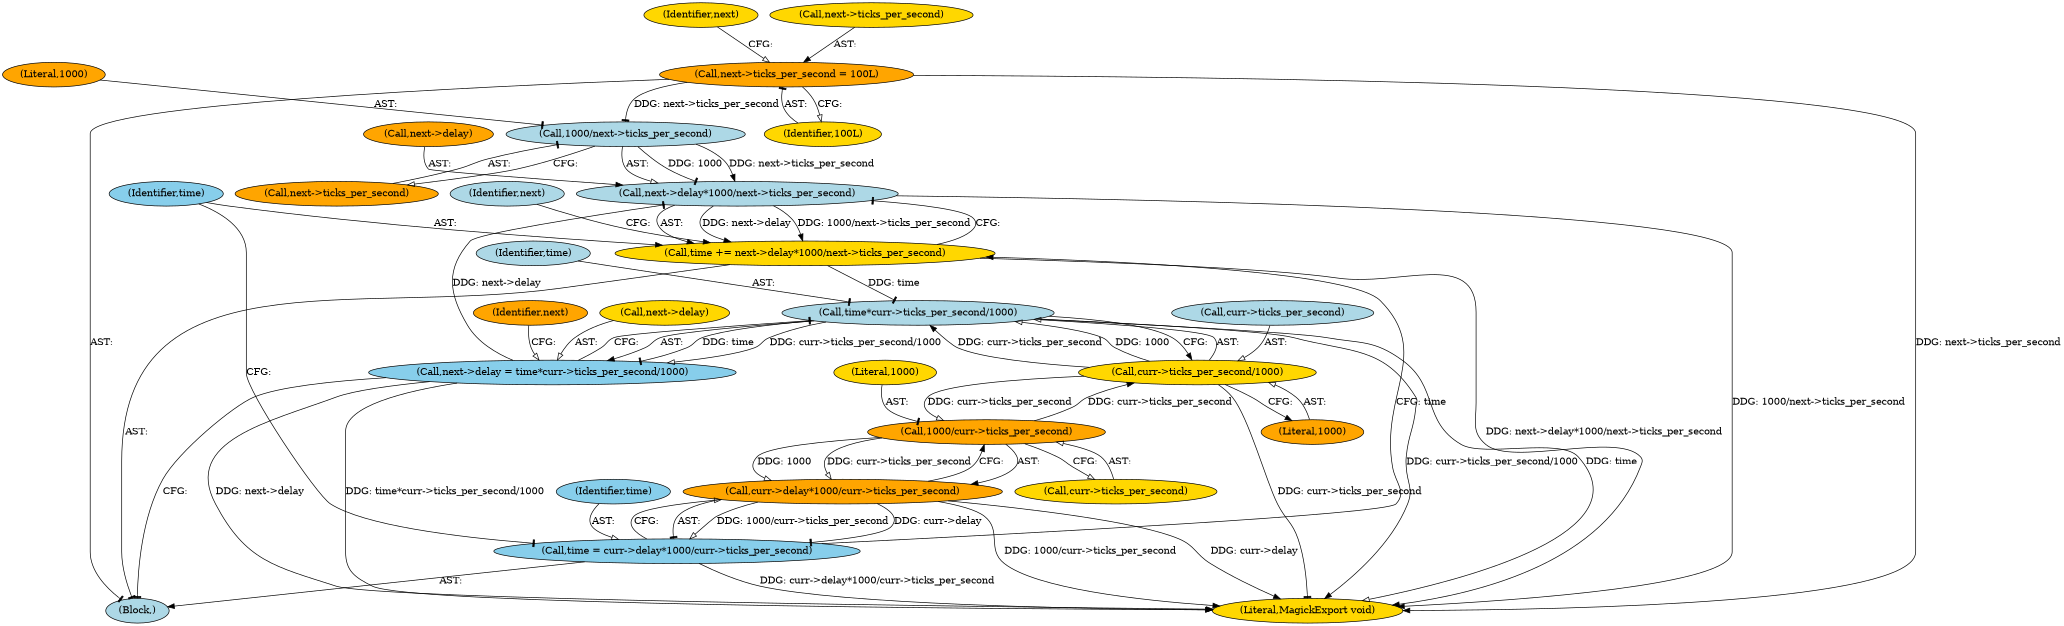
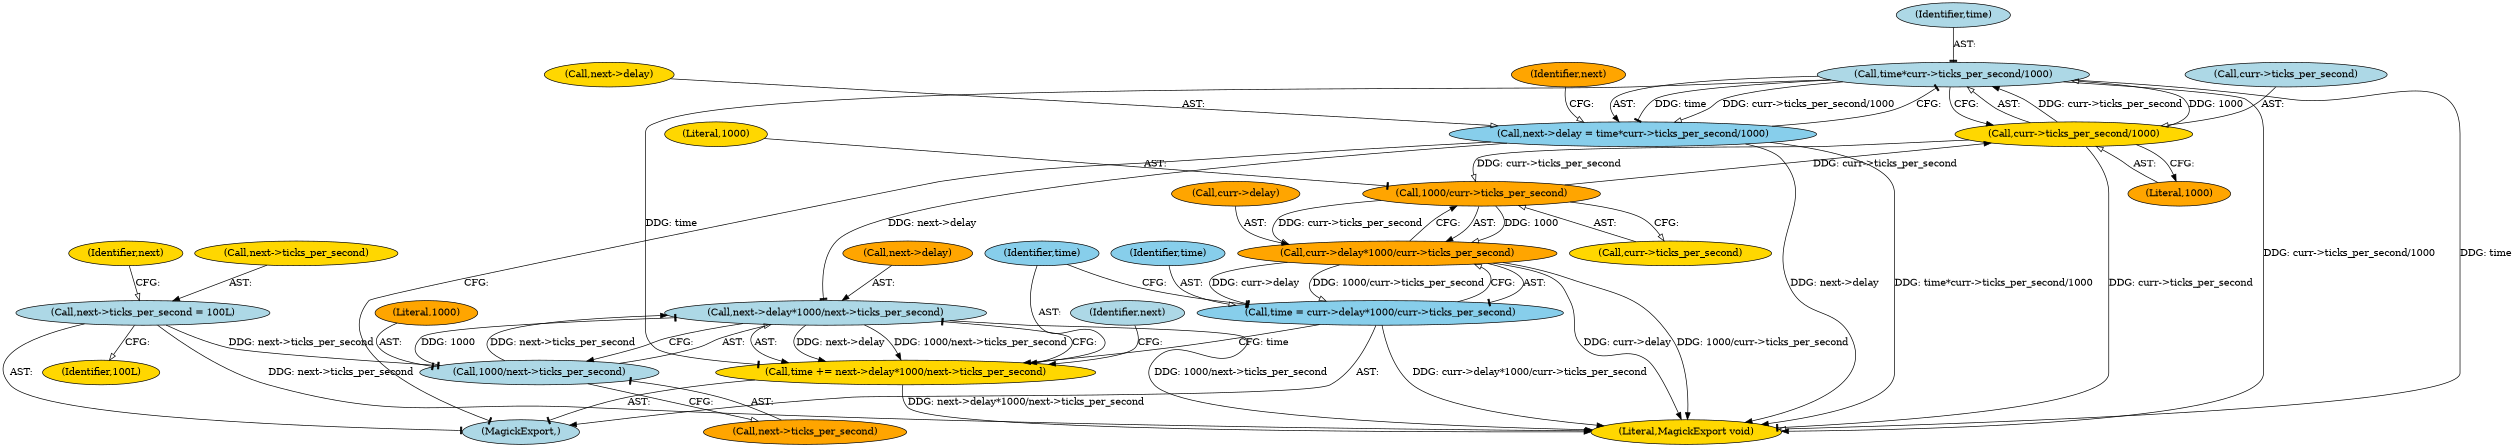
(787, 75) -> (143, 313)
(784, 109) -> none
none -> (1236, 194)
(860, 282) -> (1073, 92)
none -> (667, 338)
(137, 611) -> (521, 432)
